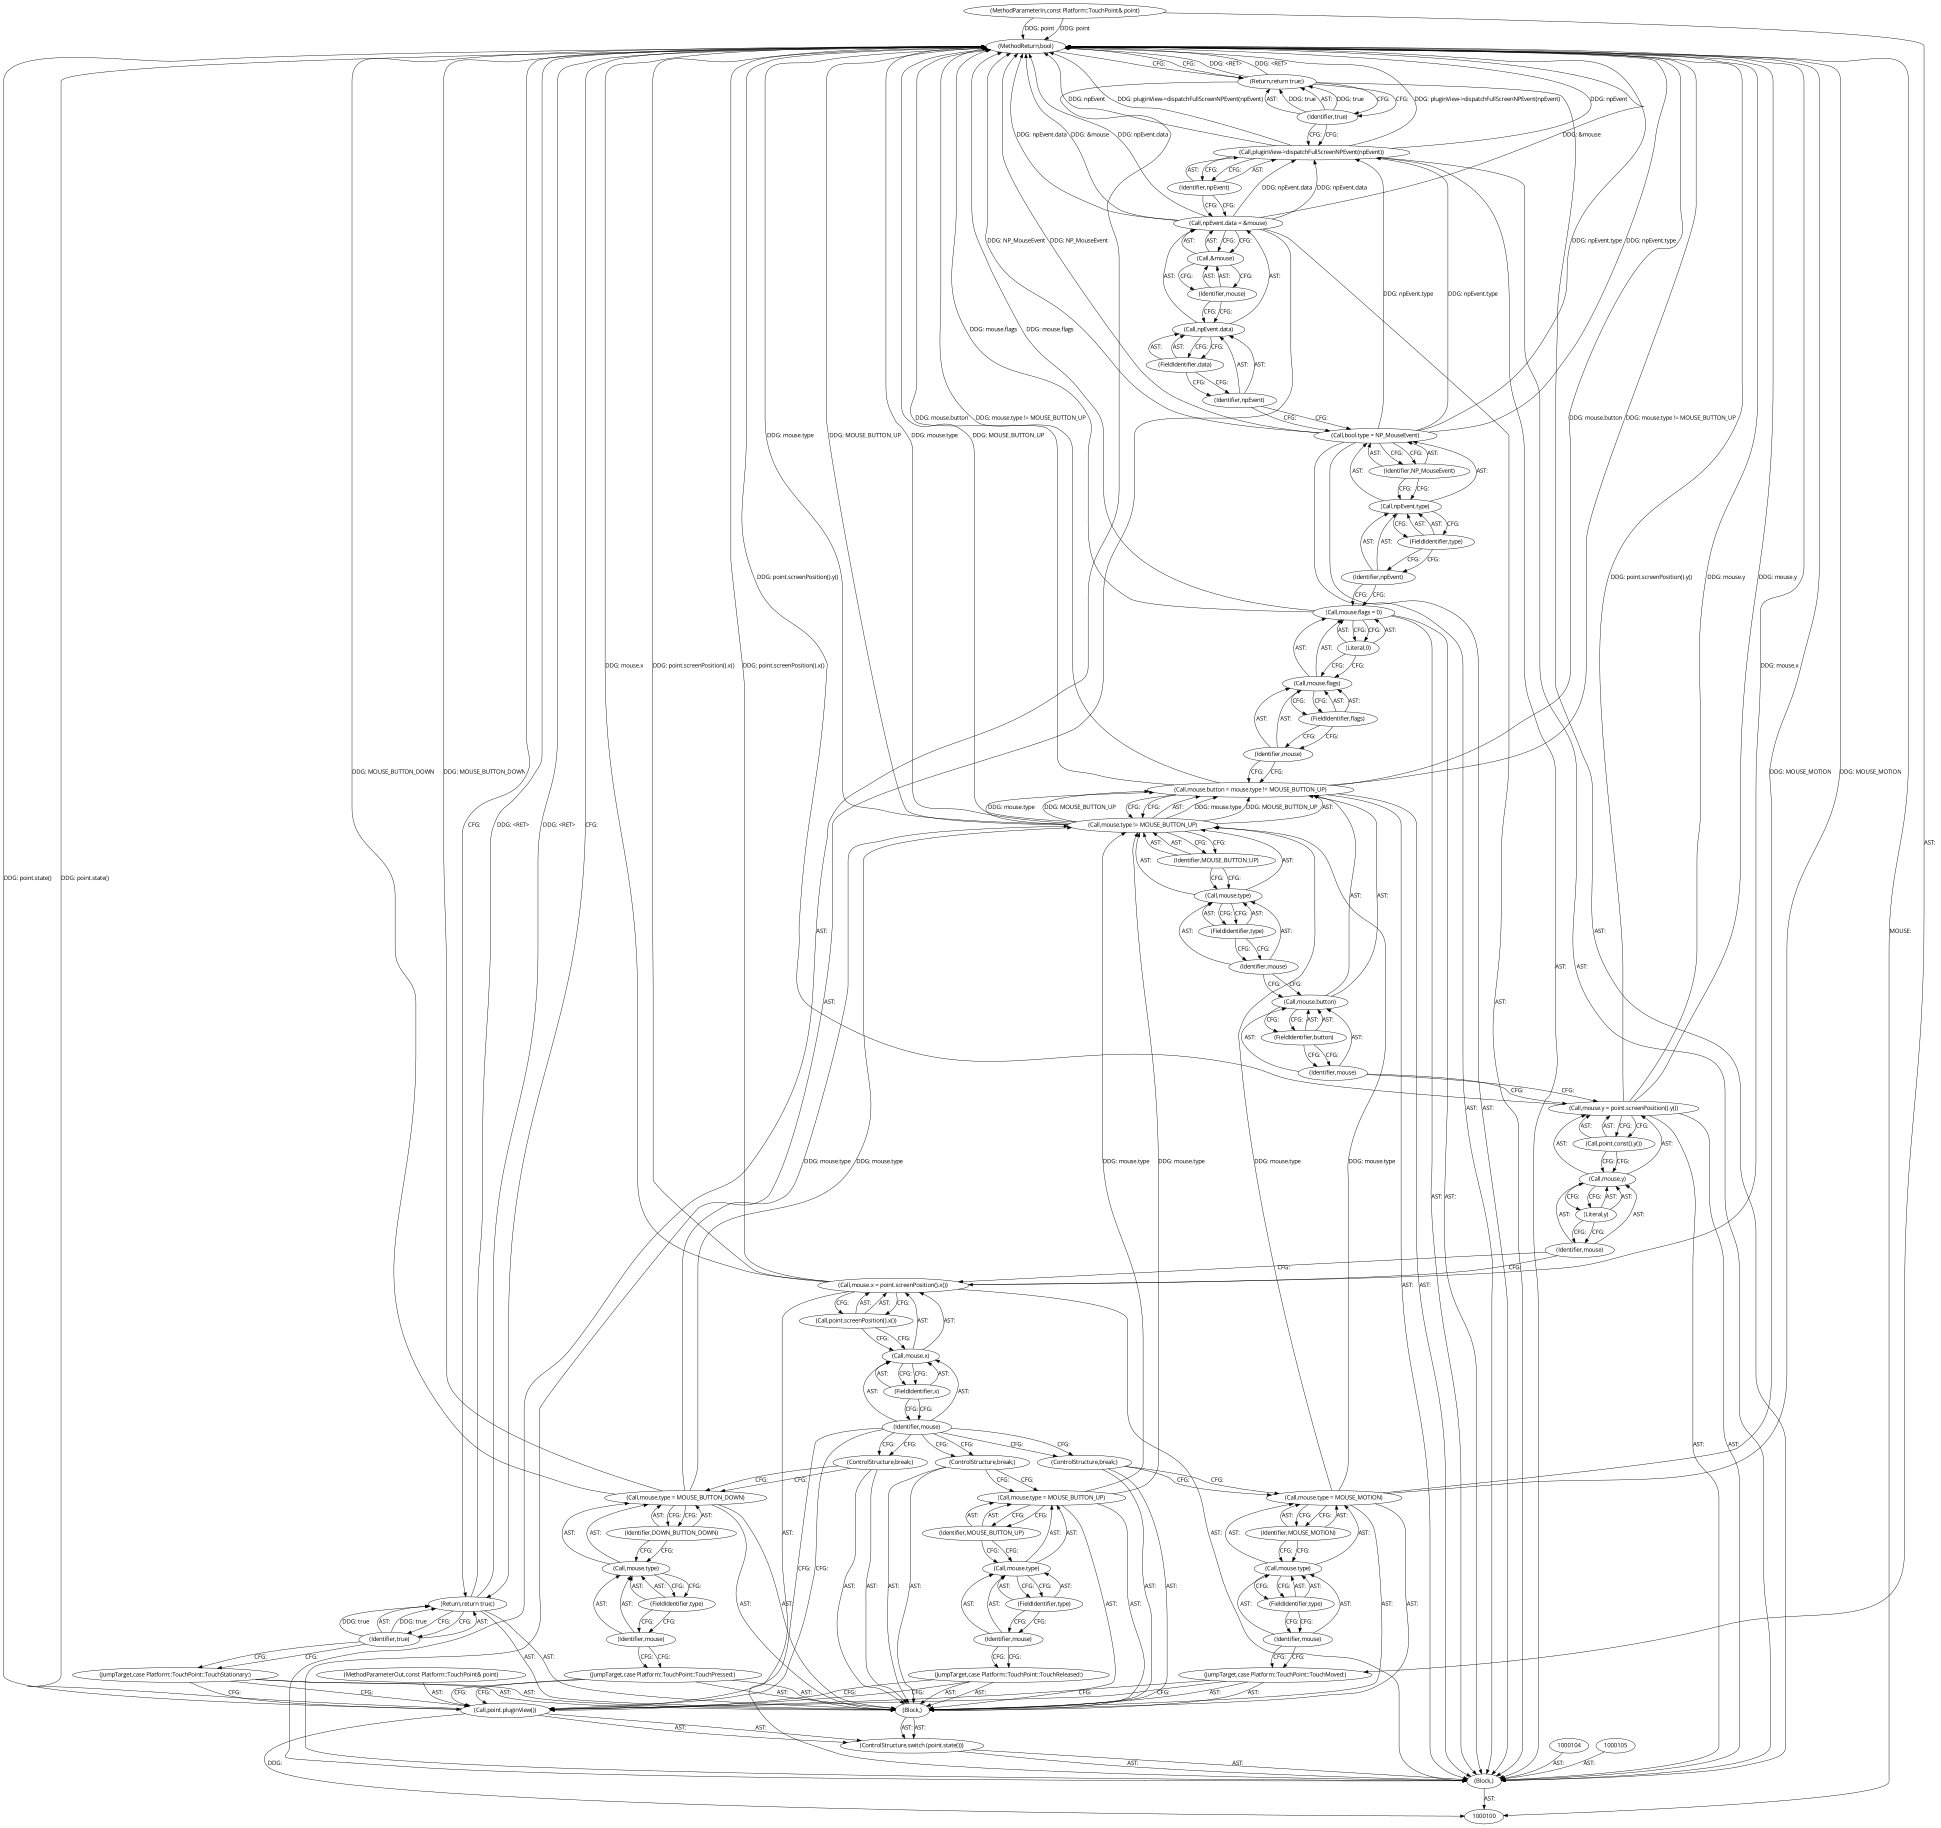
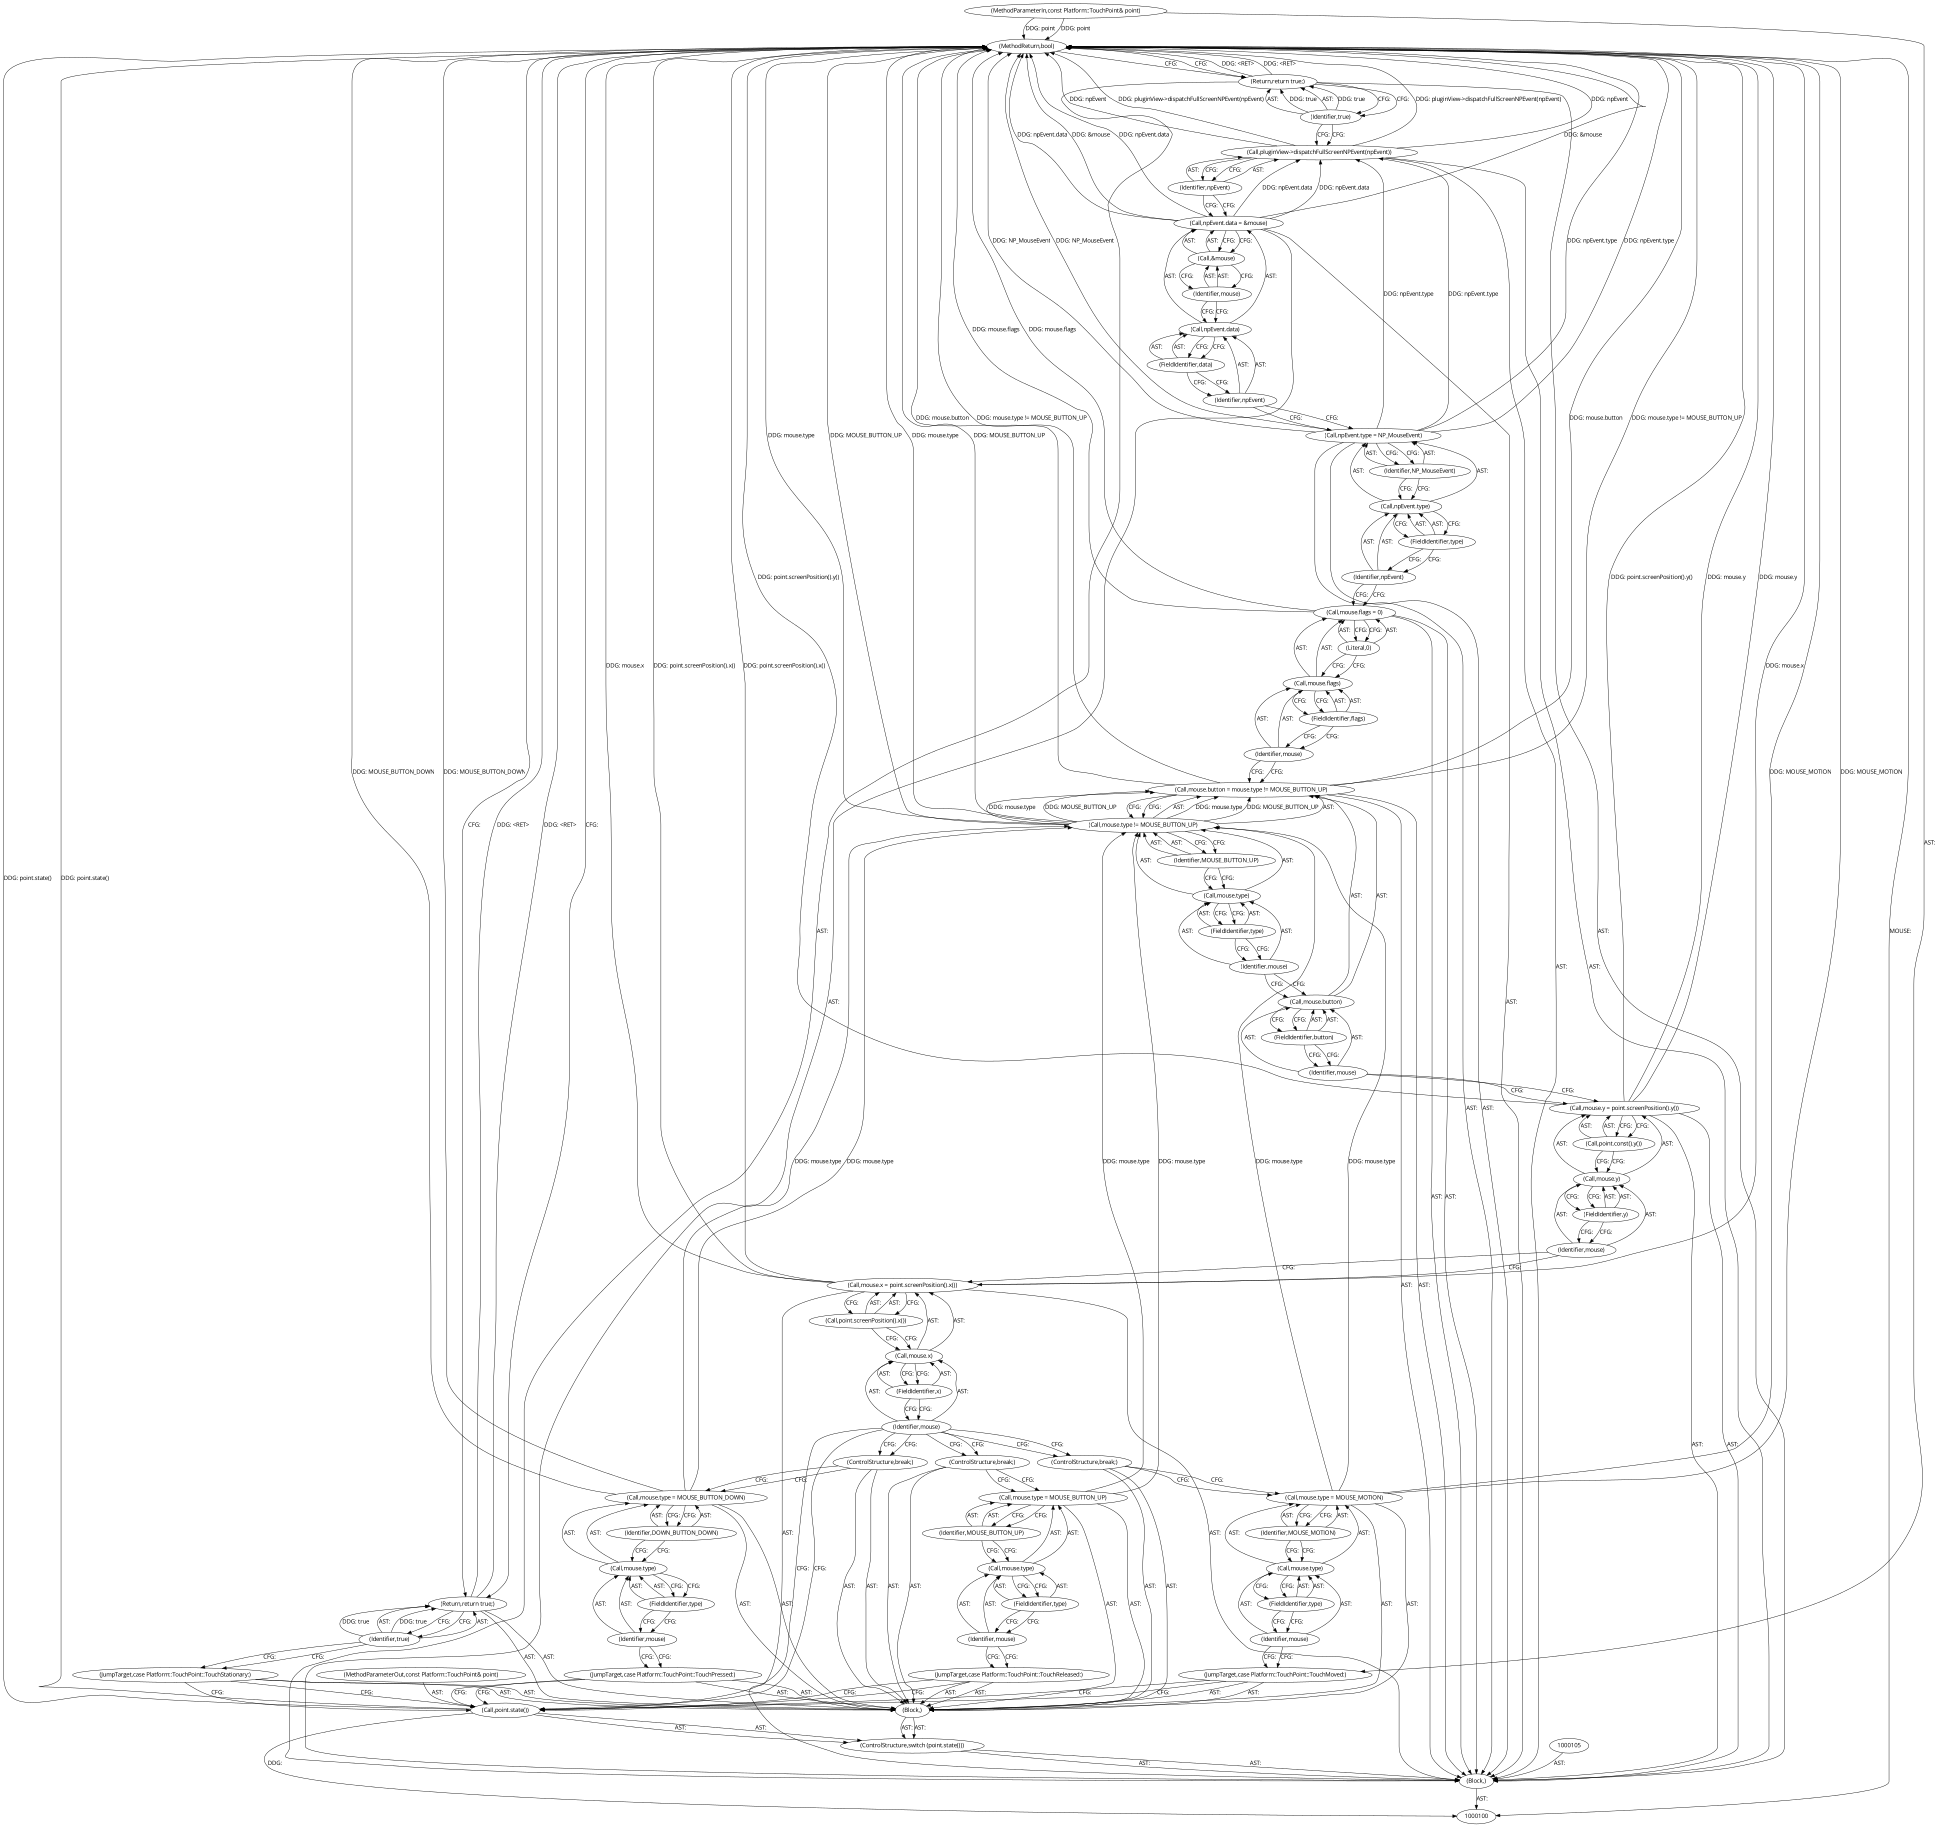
(1375, 436) -> (1373, 436)
(1596, 1215) -> (1606, 1215)
(505, 1710) -> (505, 1710)
(1569, 1746) -> none
